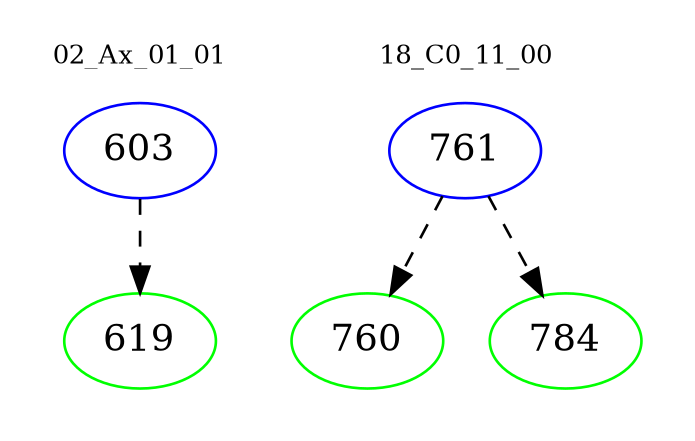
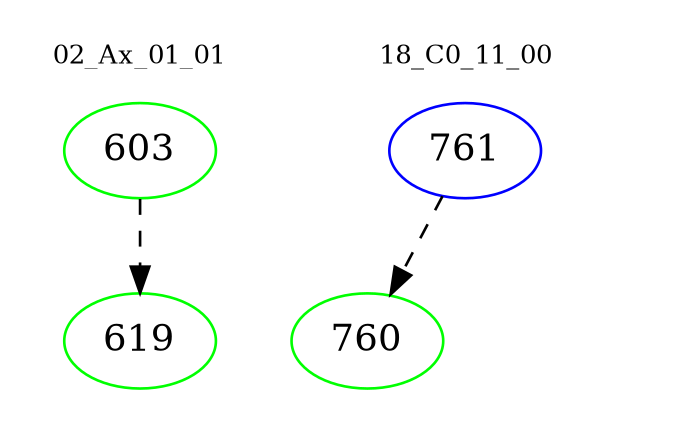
(140, 151) -> (140, 151)
(566, 341) -> none
